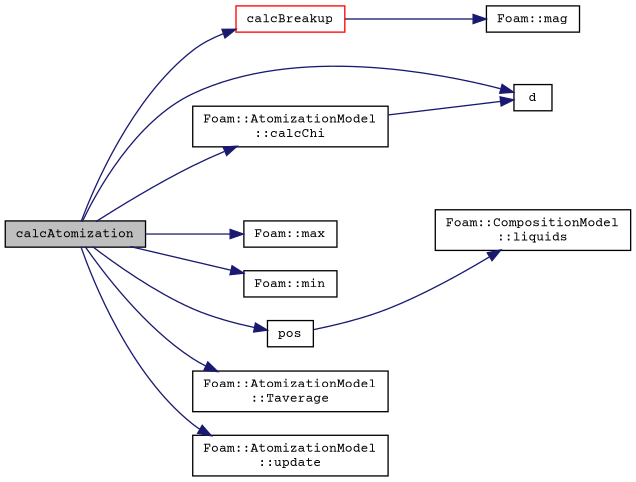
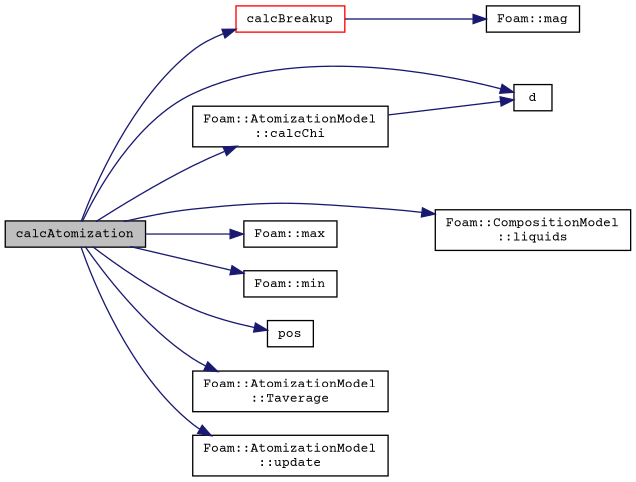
(405, 302) -> (272, 203)
